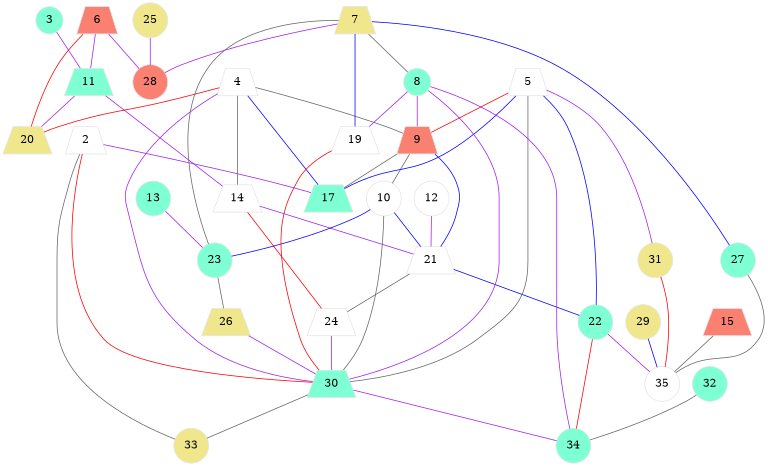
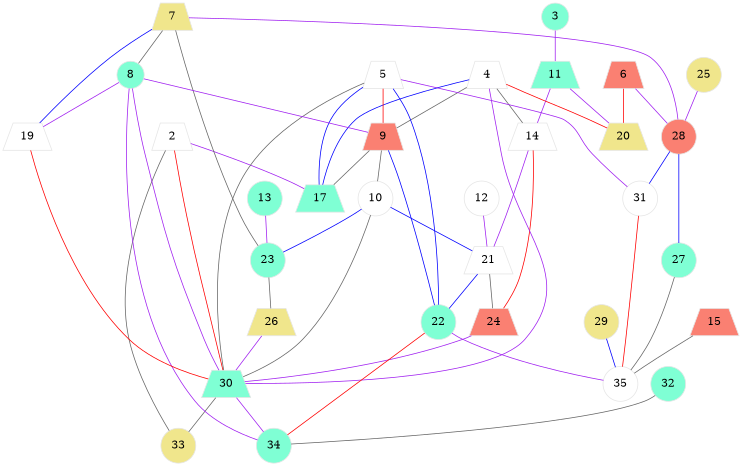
(93, 51) -> none
(582, 82) -> (679, 199)
none -> (660, 168)
(460, 198) -> (414, 227)
(655, 260) -> (640, 198)
(332, 322) -> (494, 322)
